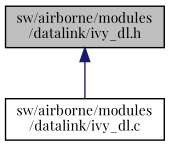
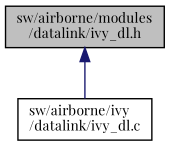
(85, 119) -> (85, 119)
